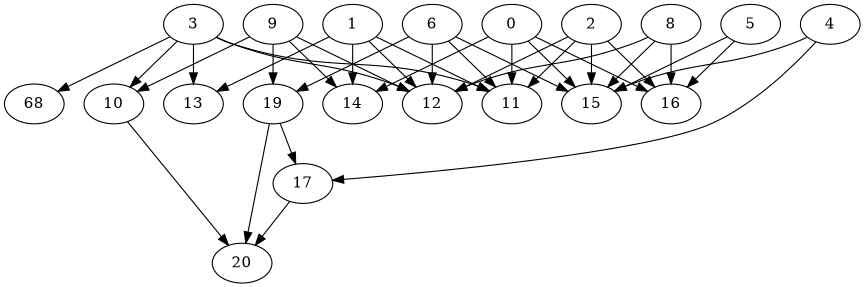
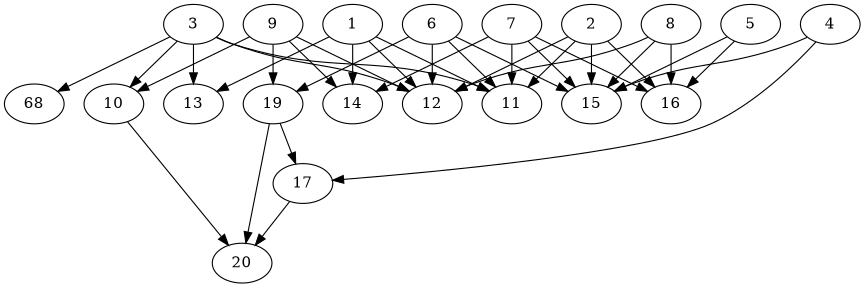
(512, 24) -> (512, 24)
